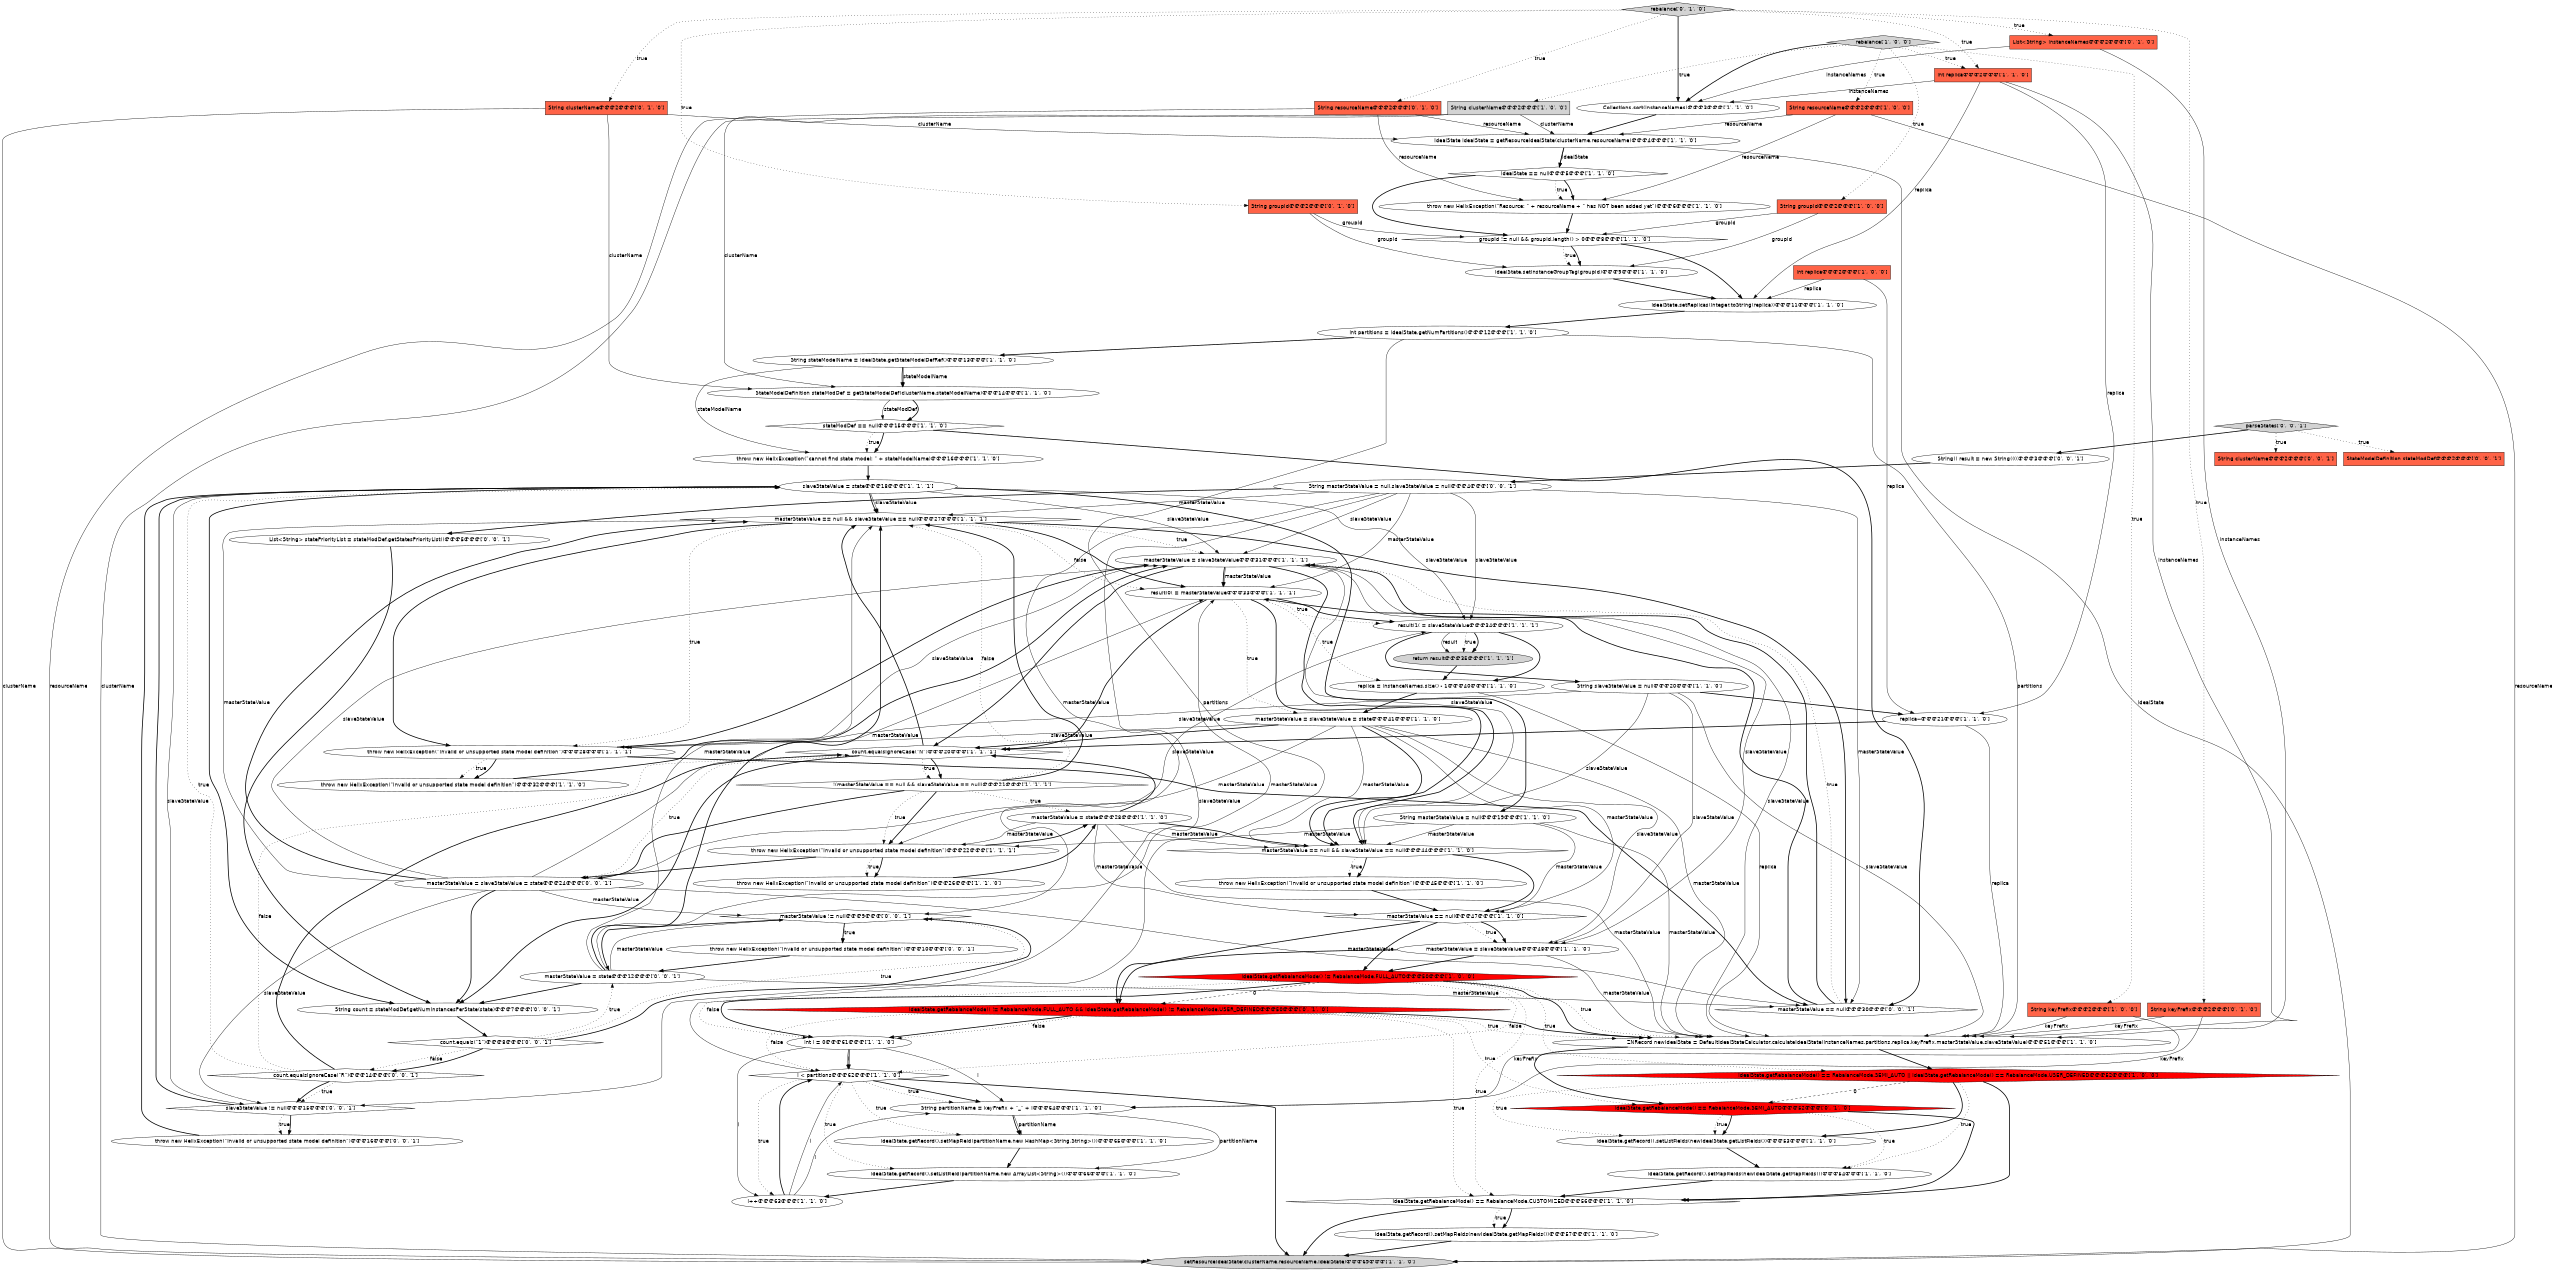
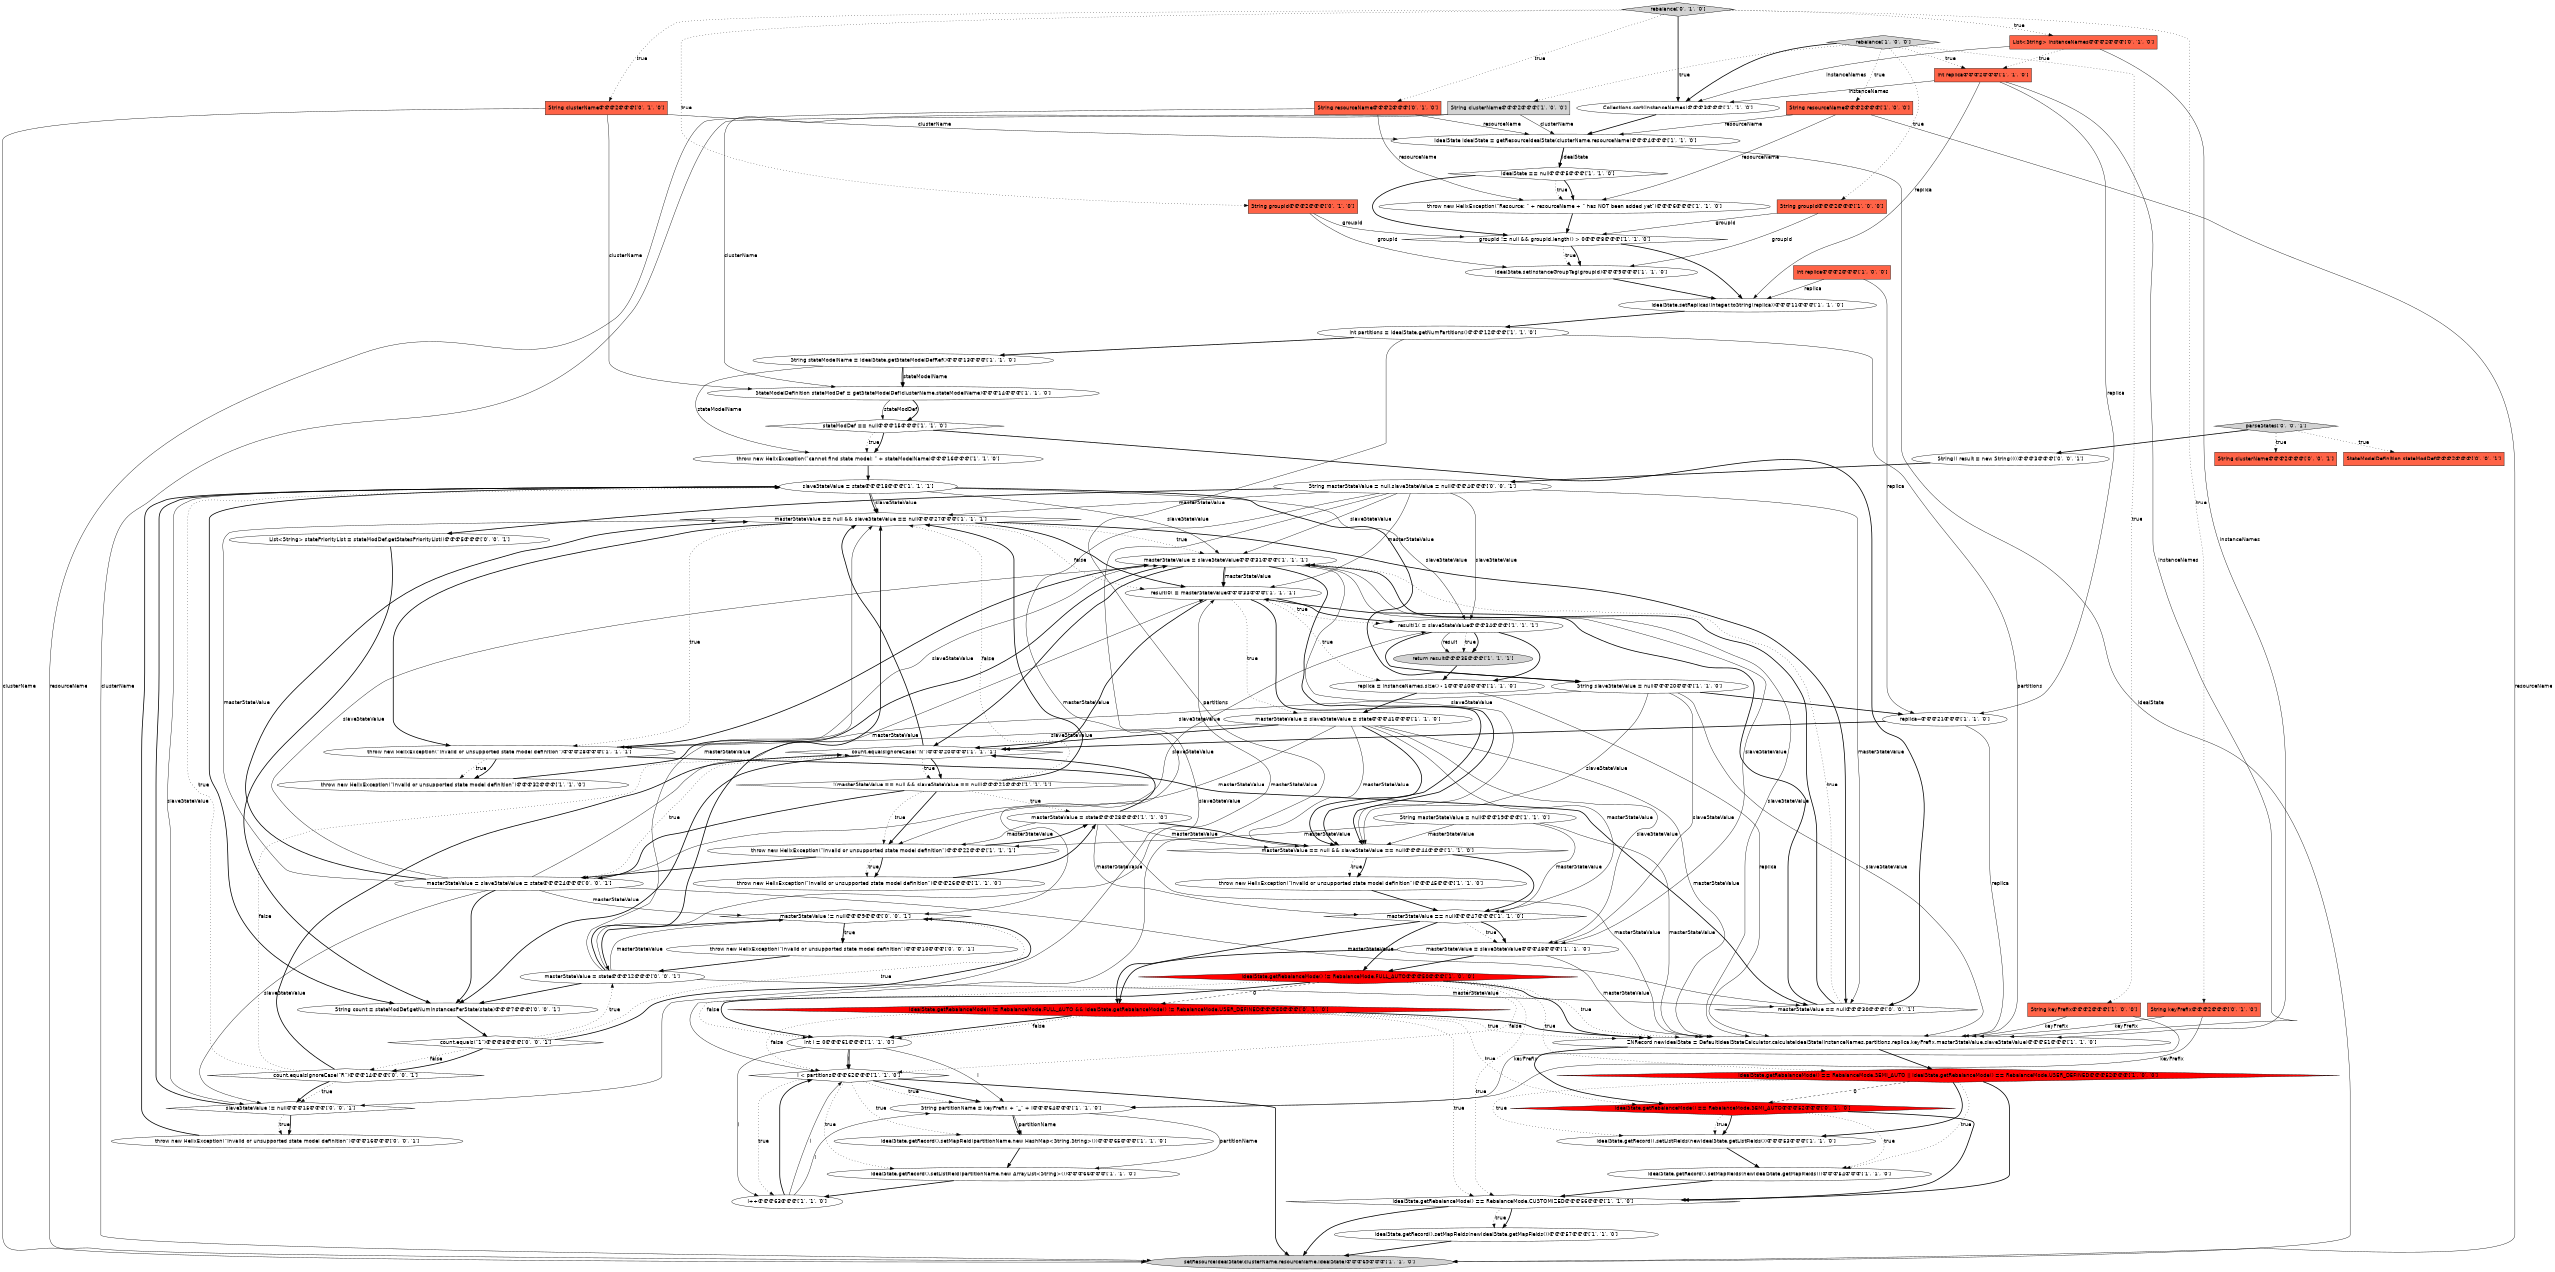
(1857, 19) -> (2035, 58)
(1345, 560) -> (1332, 526)
